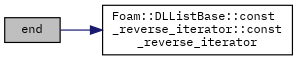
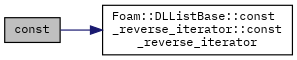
(32, 30) -> (32, 30)
